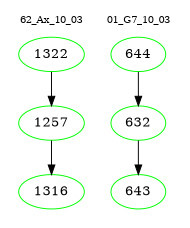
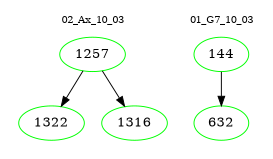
(52, 21) -> (93, 21)
(138, 54) -> (221, 54)
(52, 84) -> (75, 84)
(138, 192) -> none
